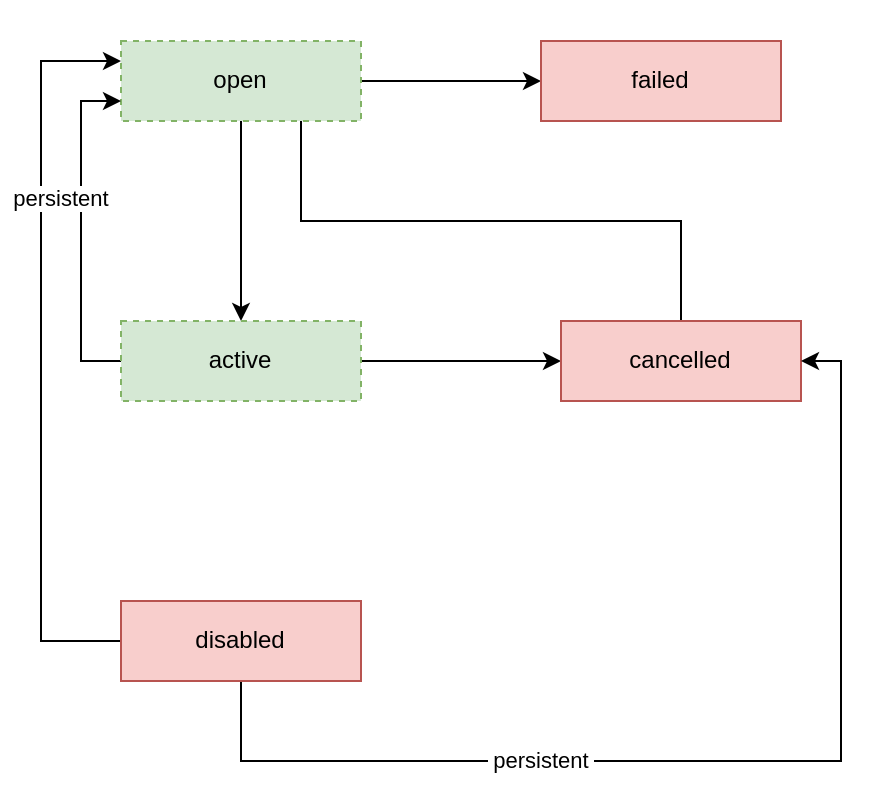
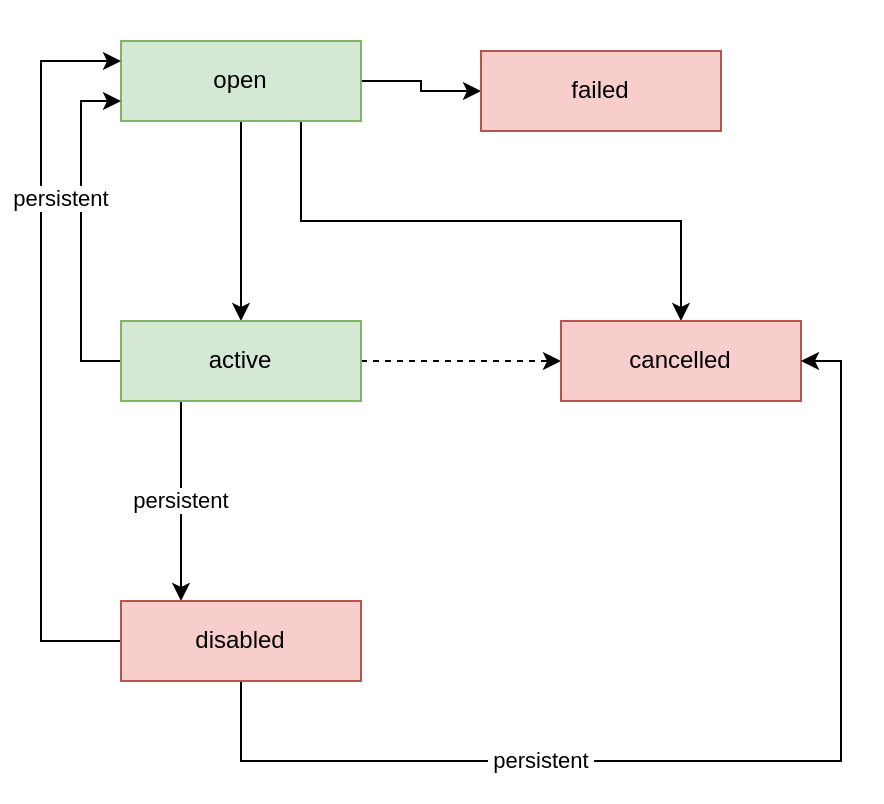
(241, 81) -> (241, 81)
(661, 81) -> (601, 91)
(681, 311) -> (681, 306)
(241, 361) -> (241, 361)
(451, 361) -> (451, 361)
none -> (181, 495)
